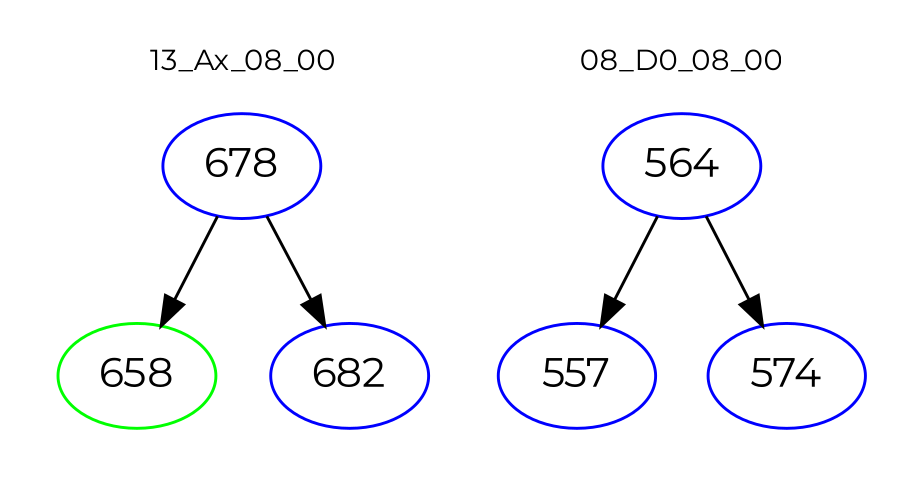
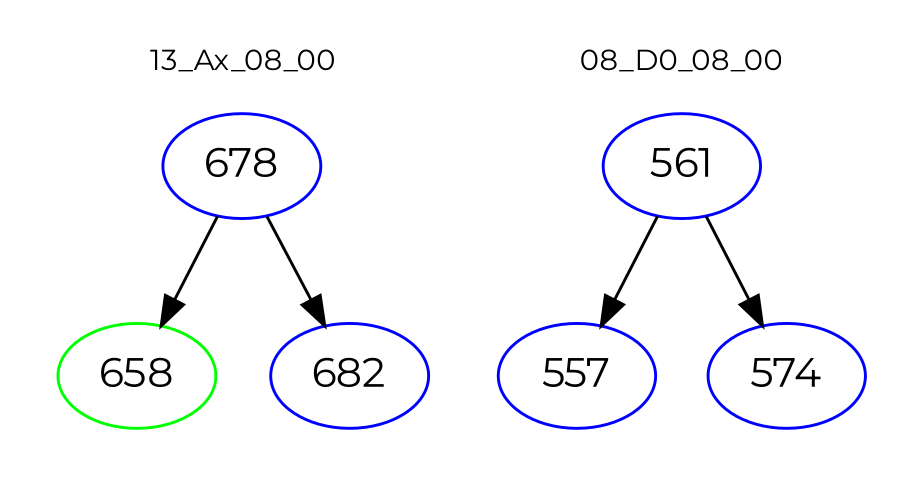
(682, 166) -> (682, 166)
